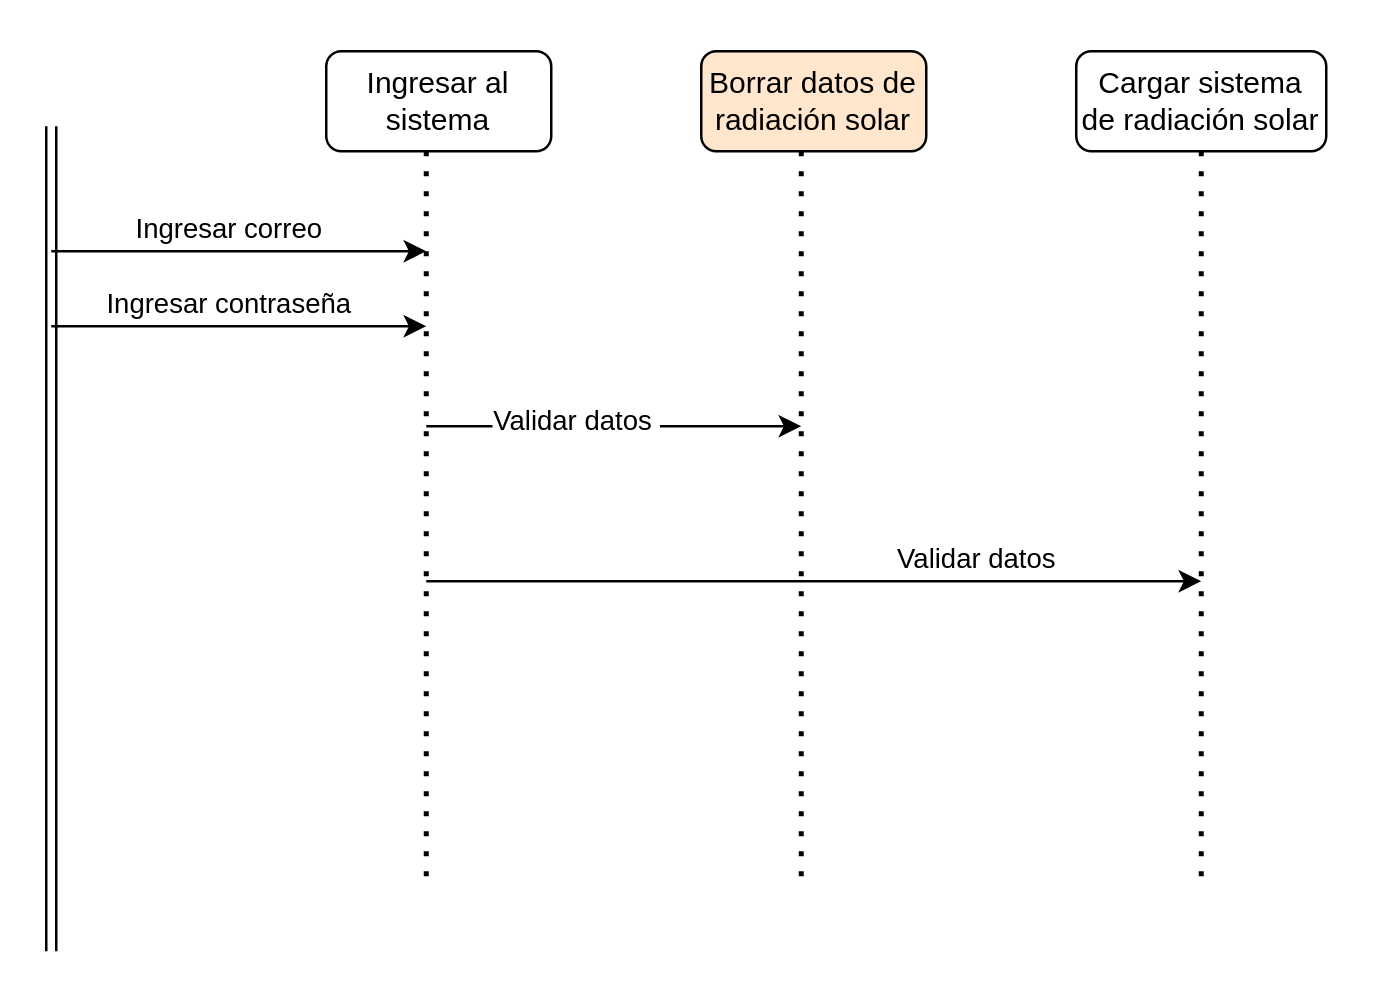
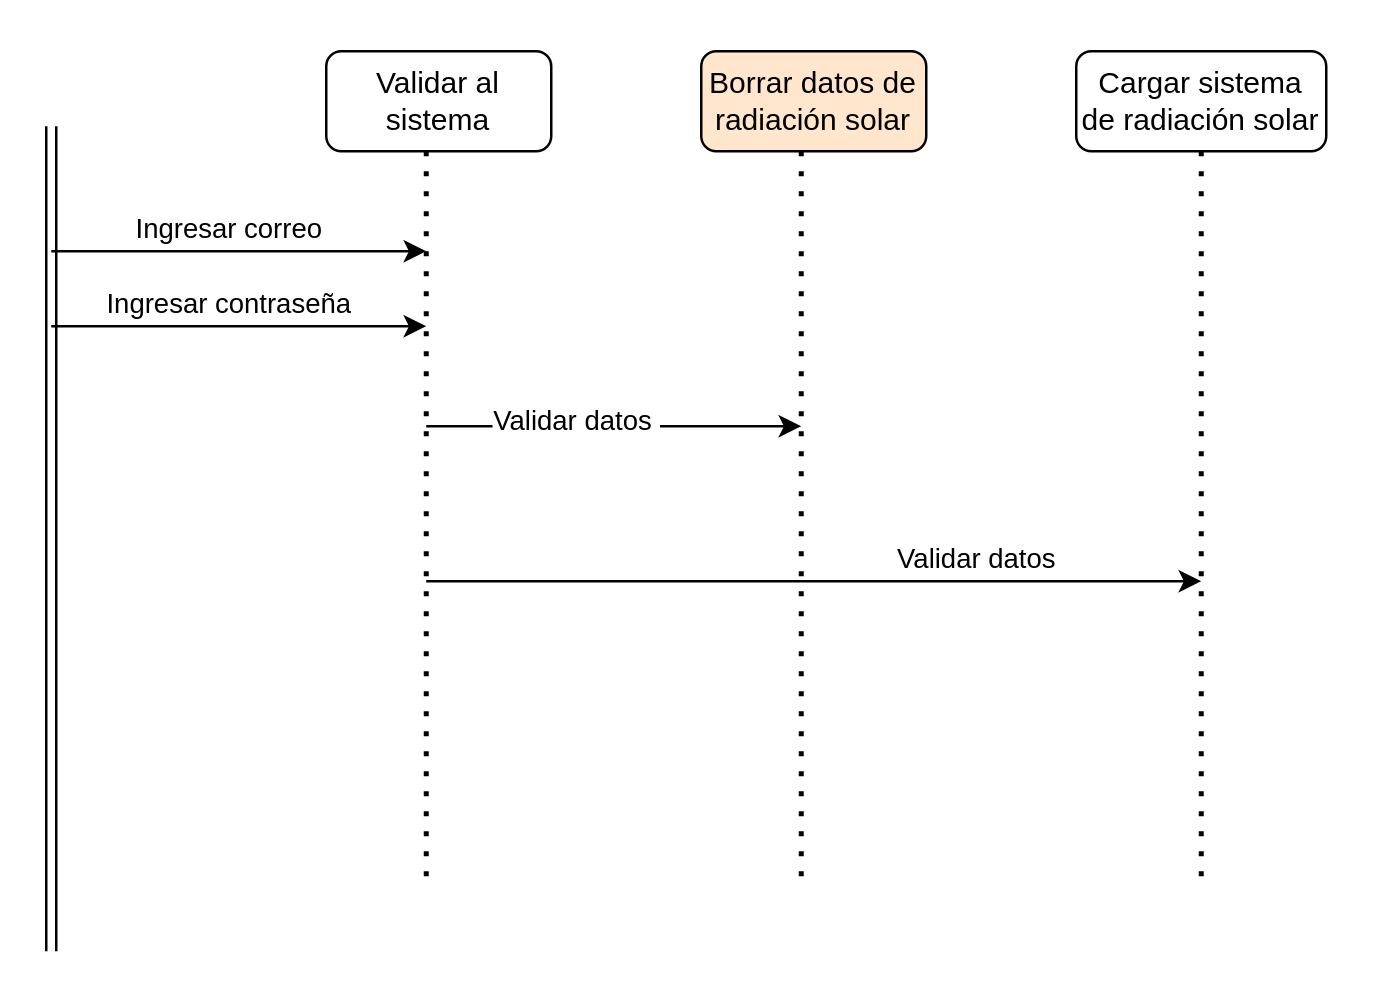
(439, 101) -> (439, 101)
